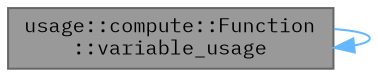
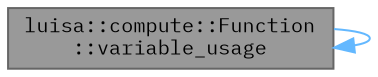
(171, 38) -> (171, 38)
